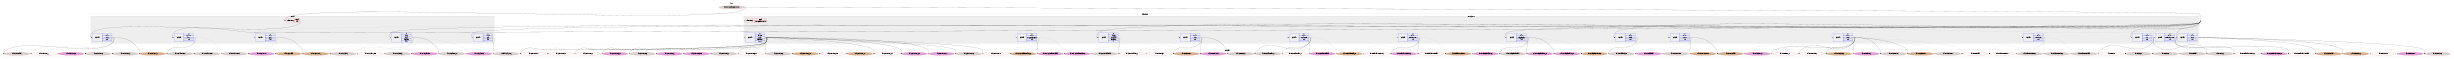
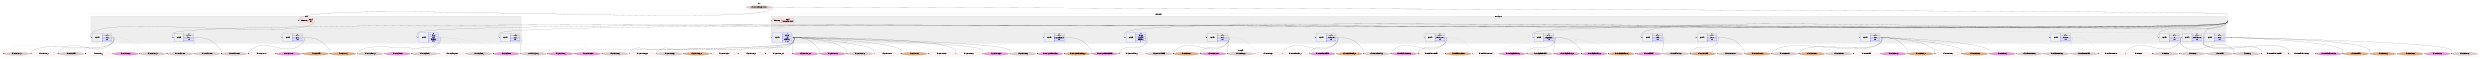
(153, 54) -> (44, 54)
none -> (262, 54)
(534, 54) -> (914, 54)
(860, 54) -> (751, 54)
(1785, 54) -> (1921, 54)
(2383, 54) -> (2410, 54)
